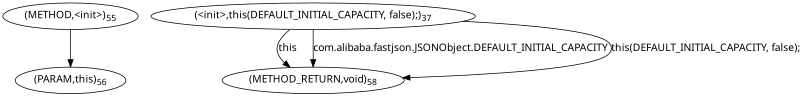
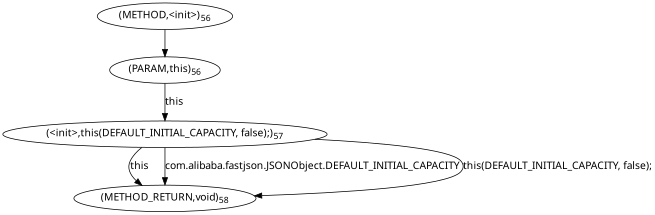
(111, 15) -> (206, 15)
(427, 15) -> (279, 133)
none -> (165, 98)
